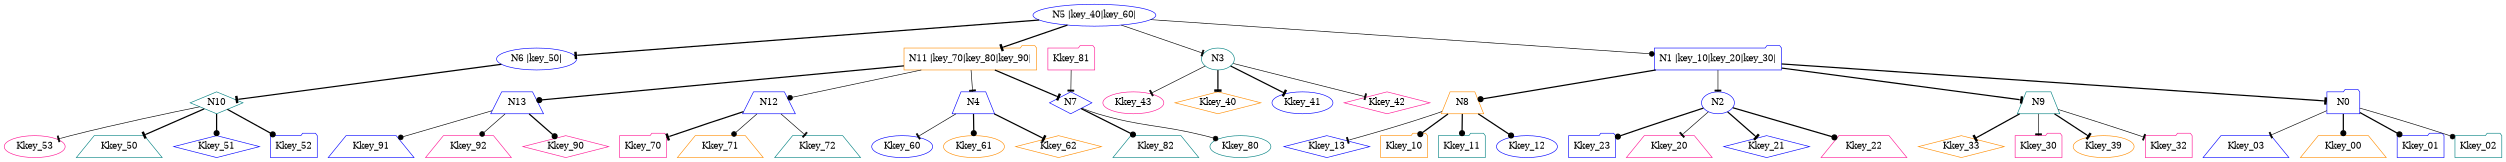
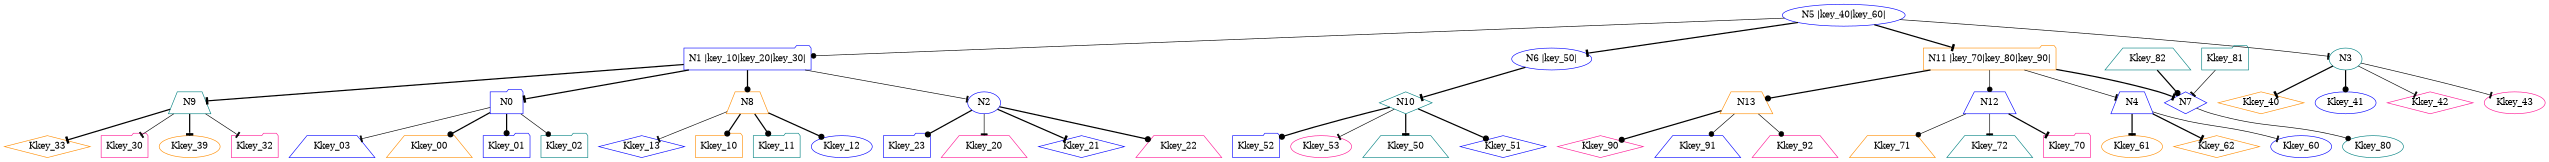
(1071, 59) -> (2225, 59)
(1257, 79) -> (2346, 79)
(517, 103) -> (1746, 103)
(1106, 121) -> (2166, 81)
(974, 122) -> (2132, 123)
